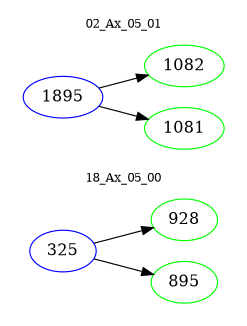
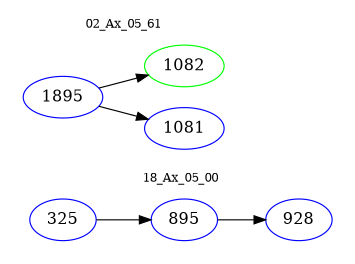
(124, 25) -> (124, 25)
(184, 128) -> (184, 128)
(184, 220) -> (299, 220)
(118, 237) -> (236, 220)
(184, 282) -> (184, 220)
